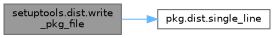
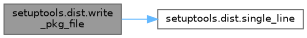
(214, 19) -> (231, 19)
